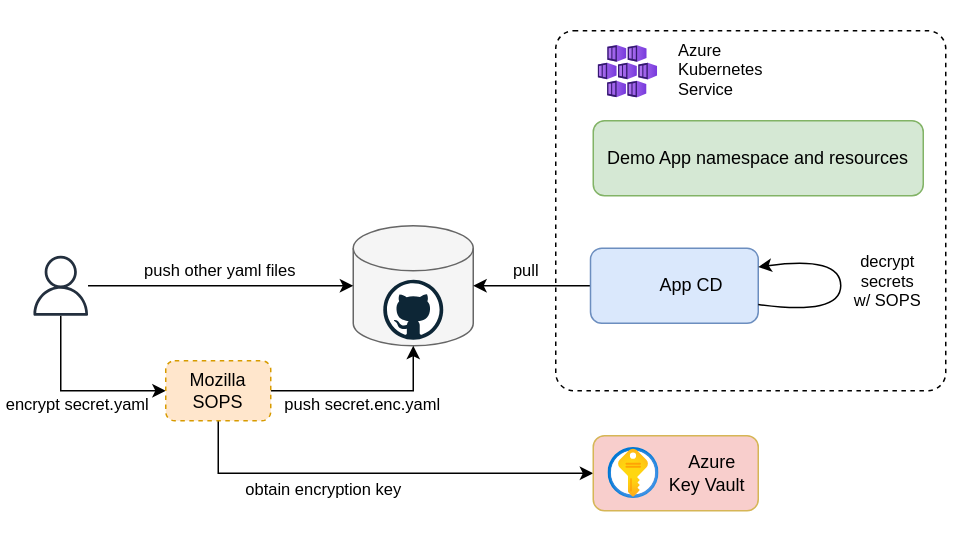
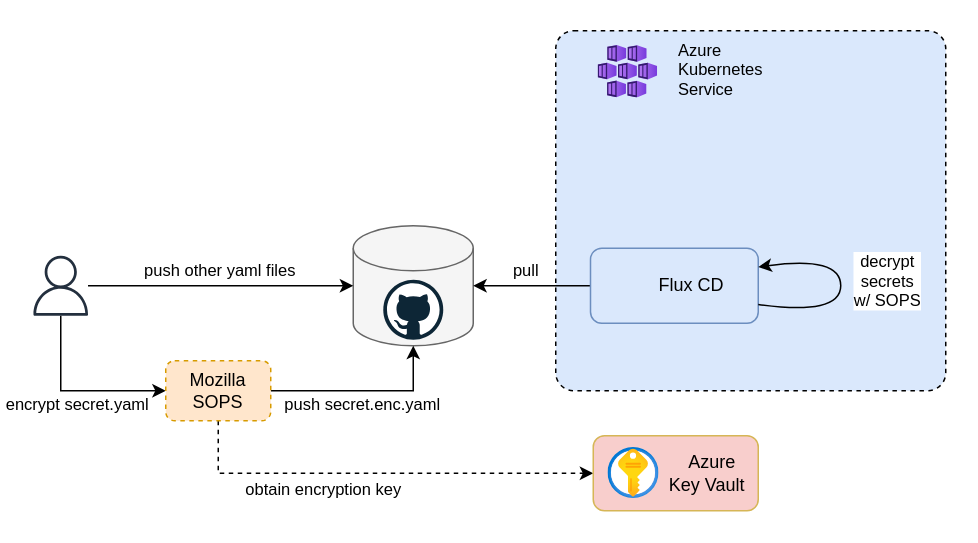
(758, 158) -> none
(751, 211) -> (751, 211)
(674, 286) -> (674, 286)
(374, 473) -> (374, 473)
